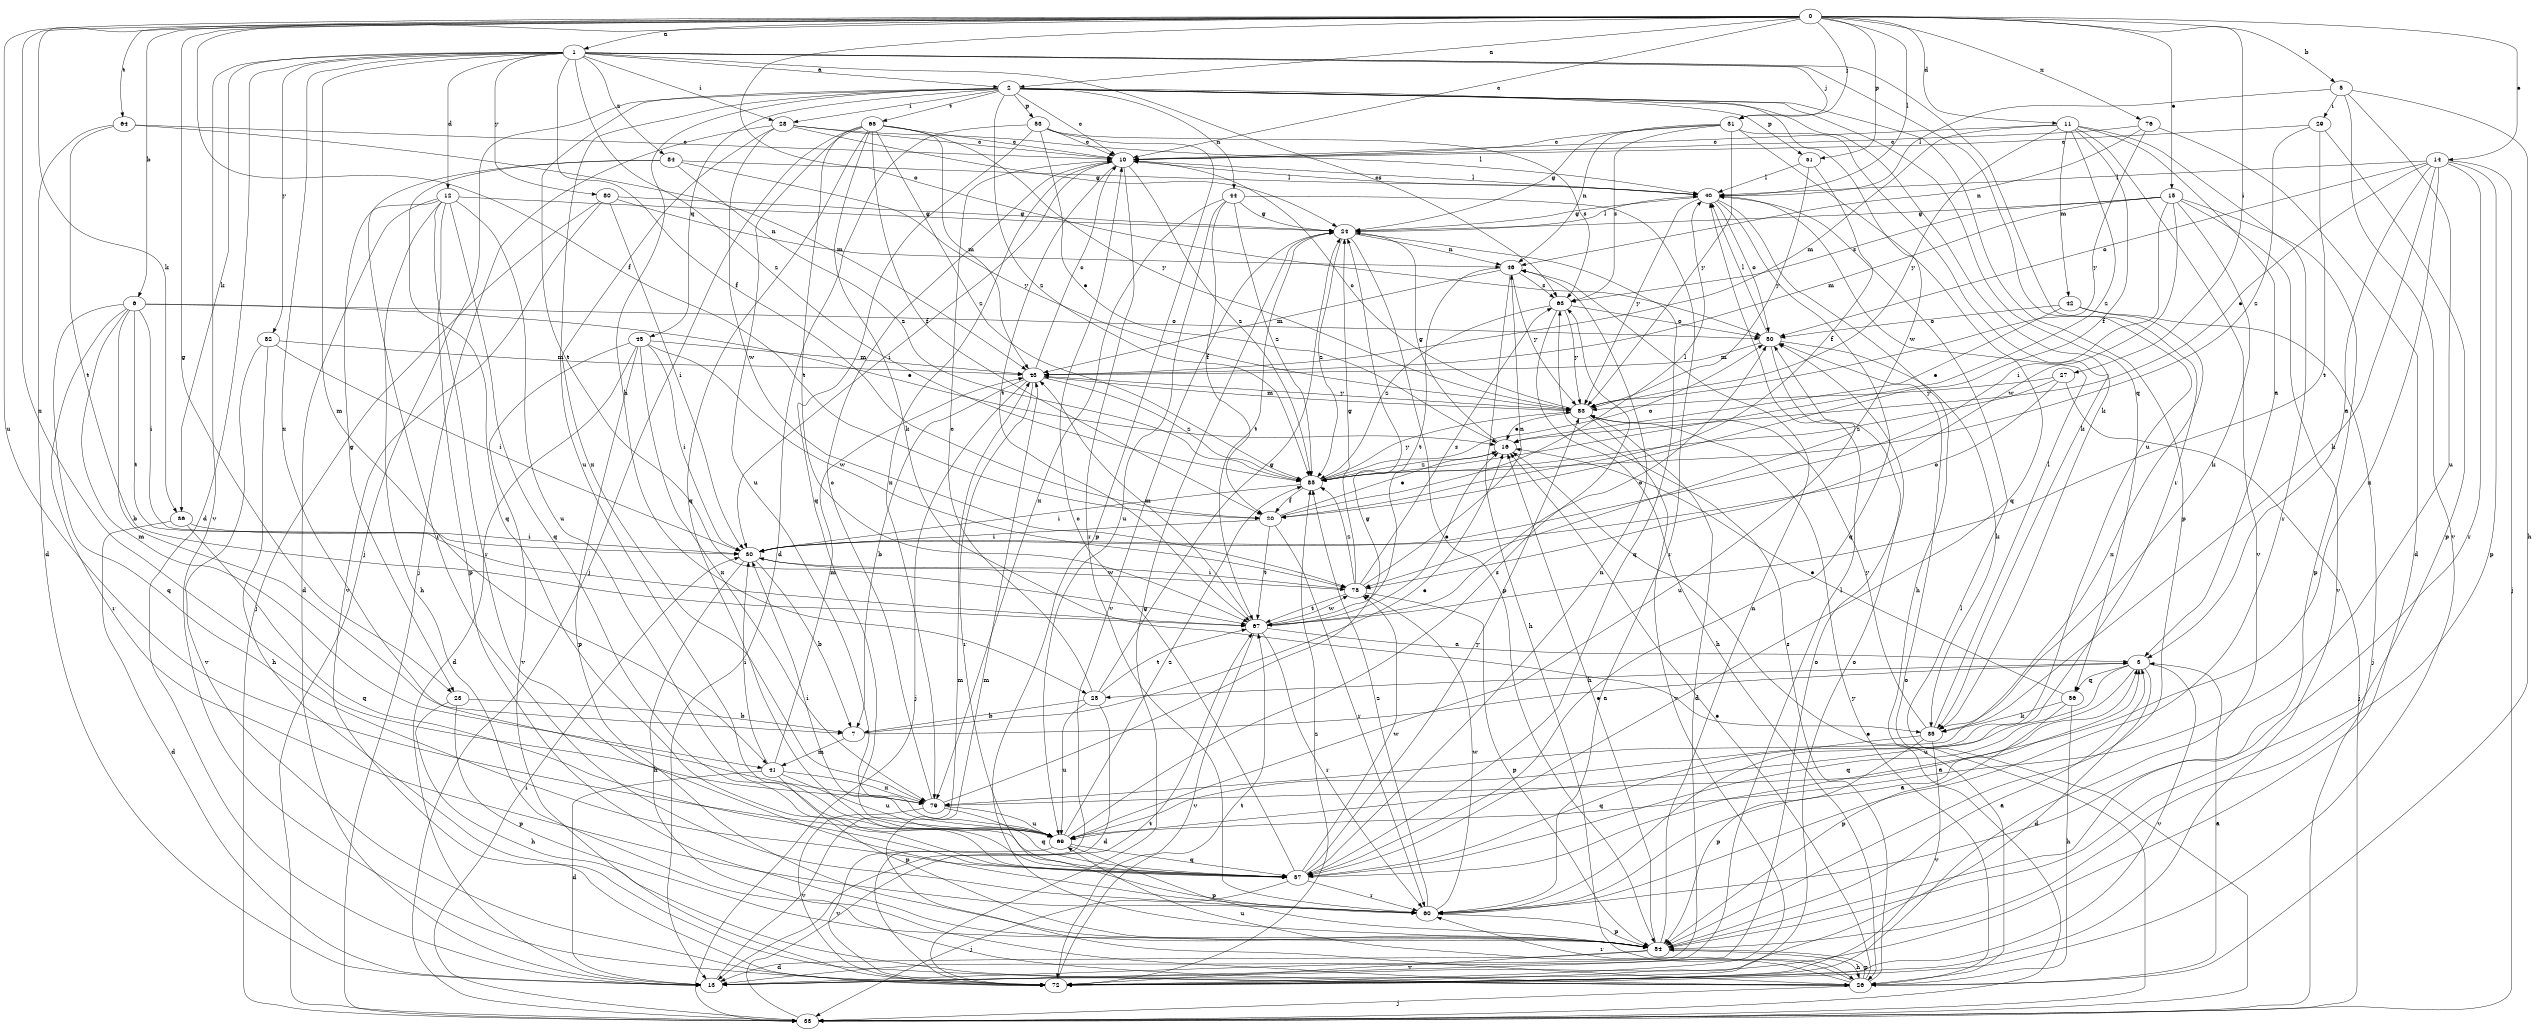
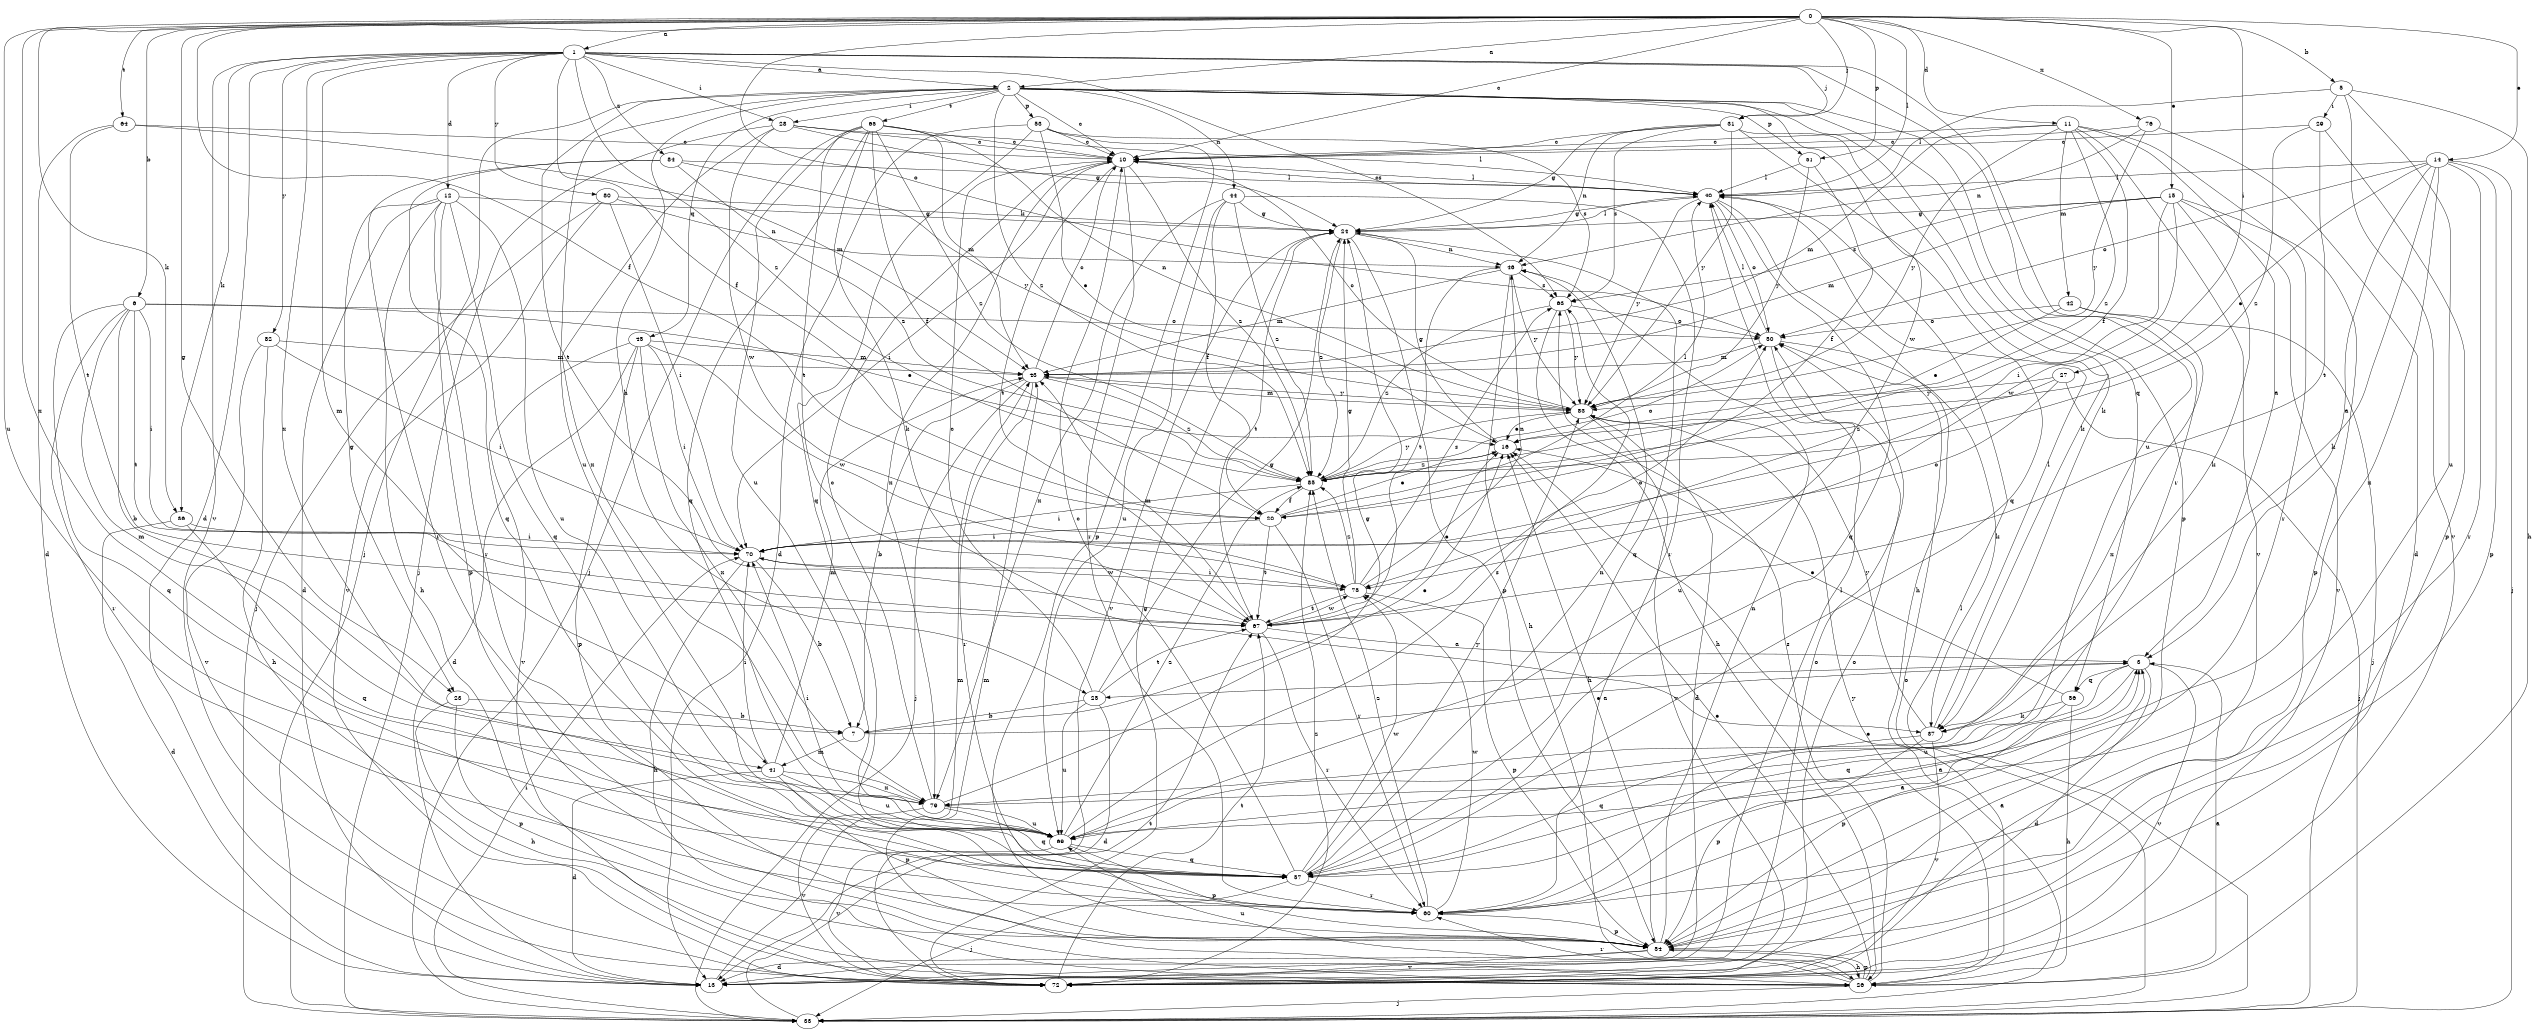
(1023, 214) -> (1023, 214)
(1164, 268) -> (1164, 268)
(750, 555) -> (750, 555)
(1931, 734) -> (1931, 734)
(1187, 817) -> none
